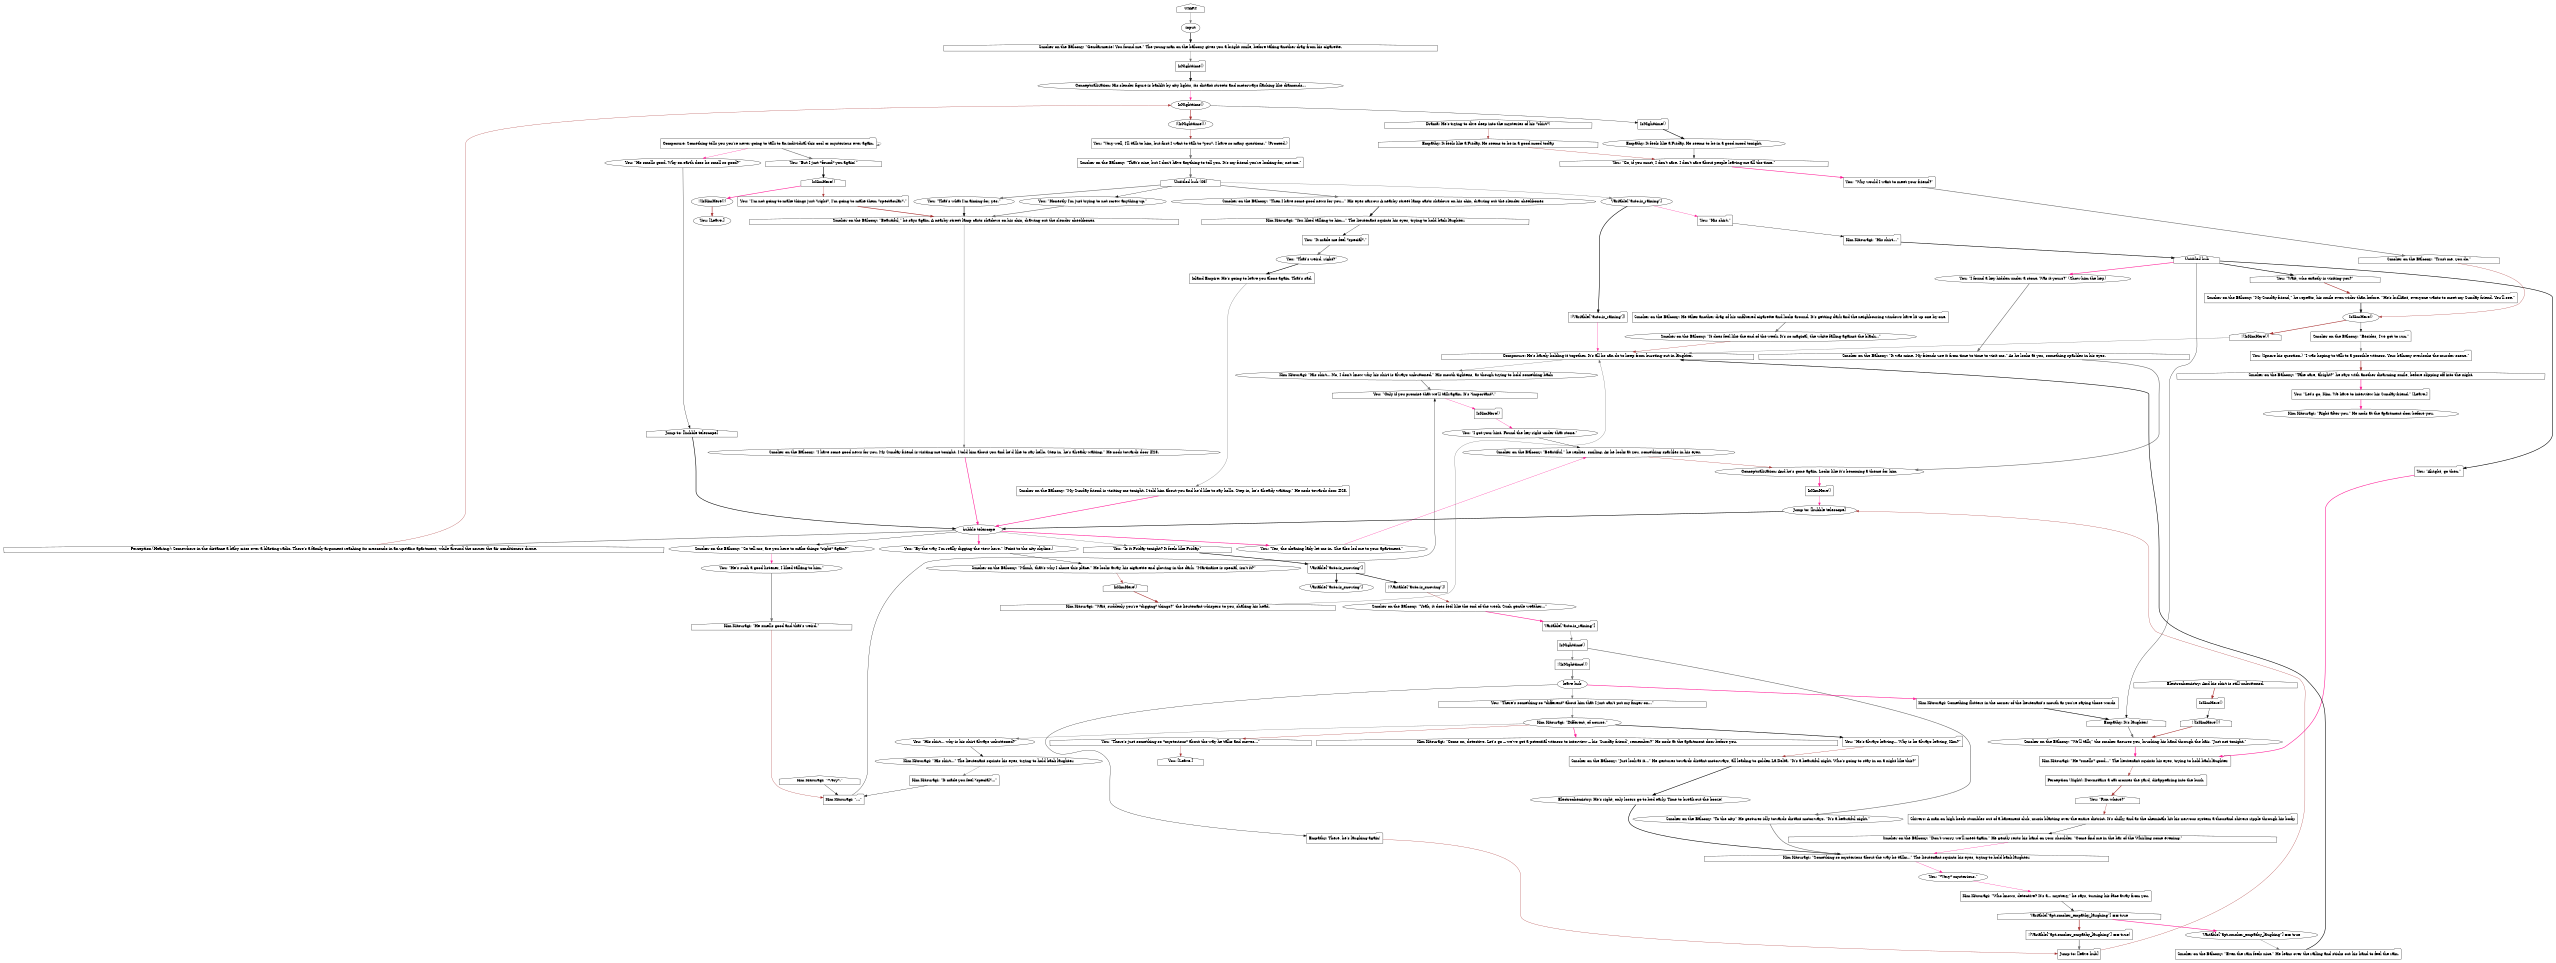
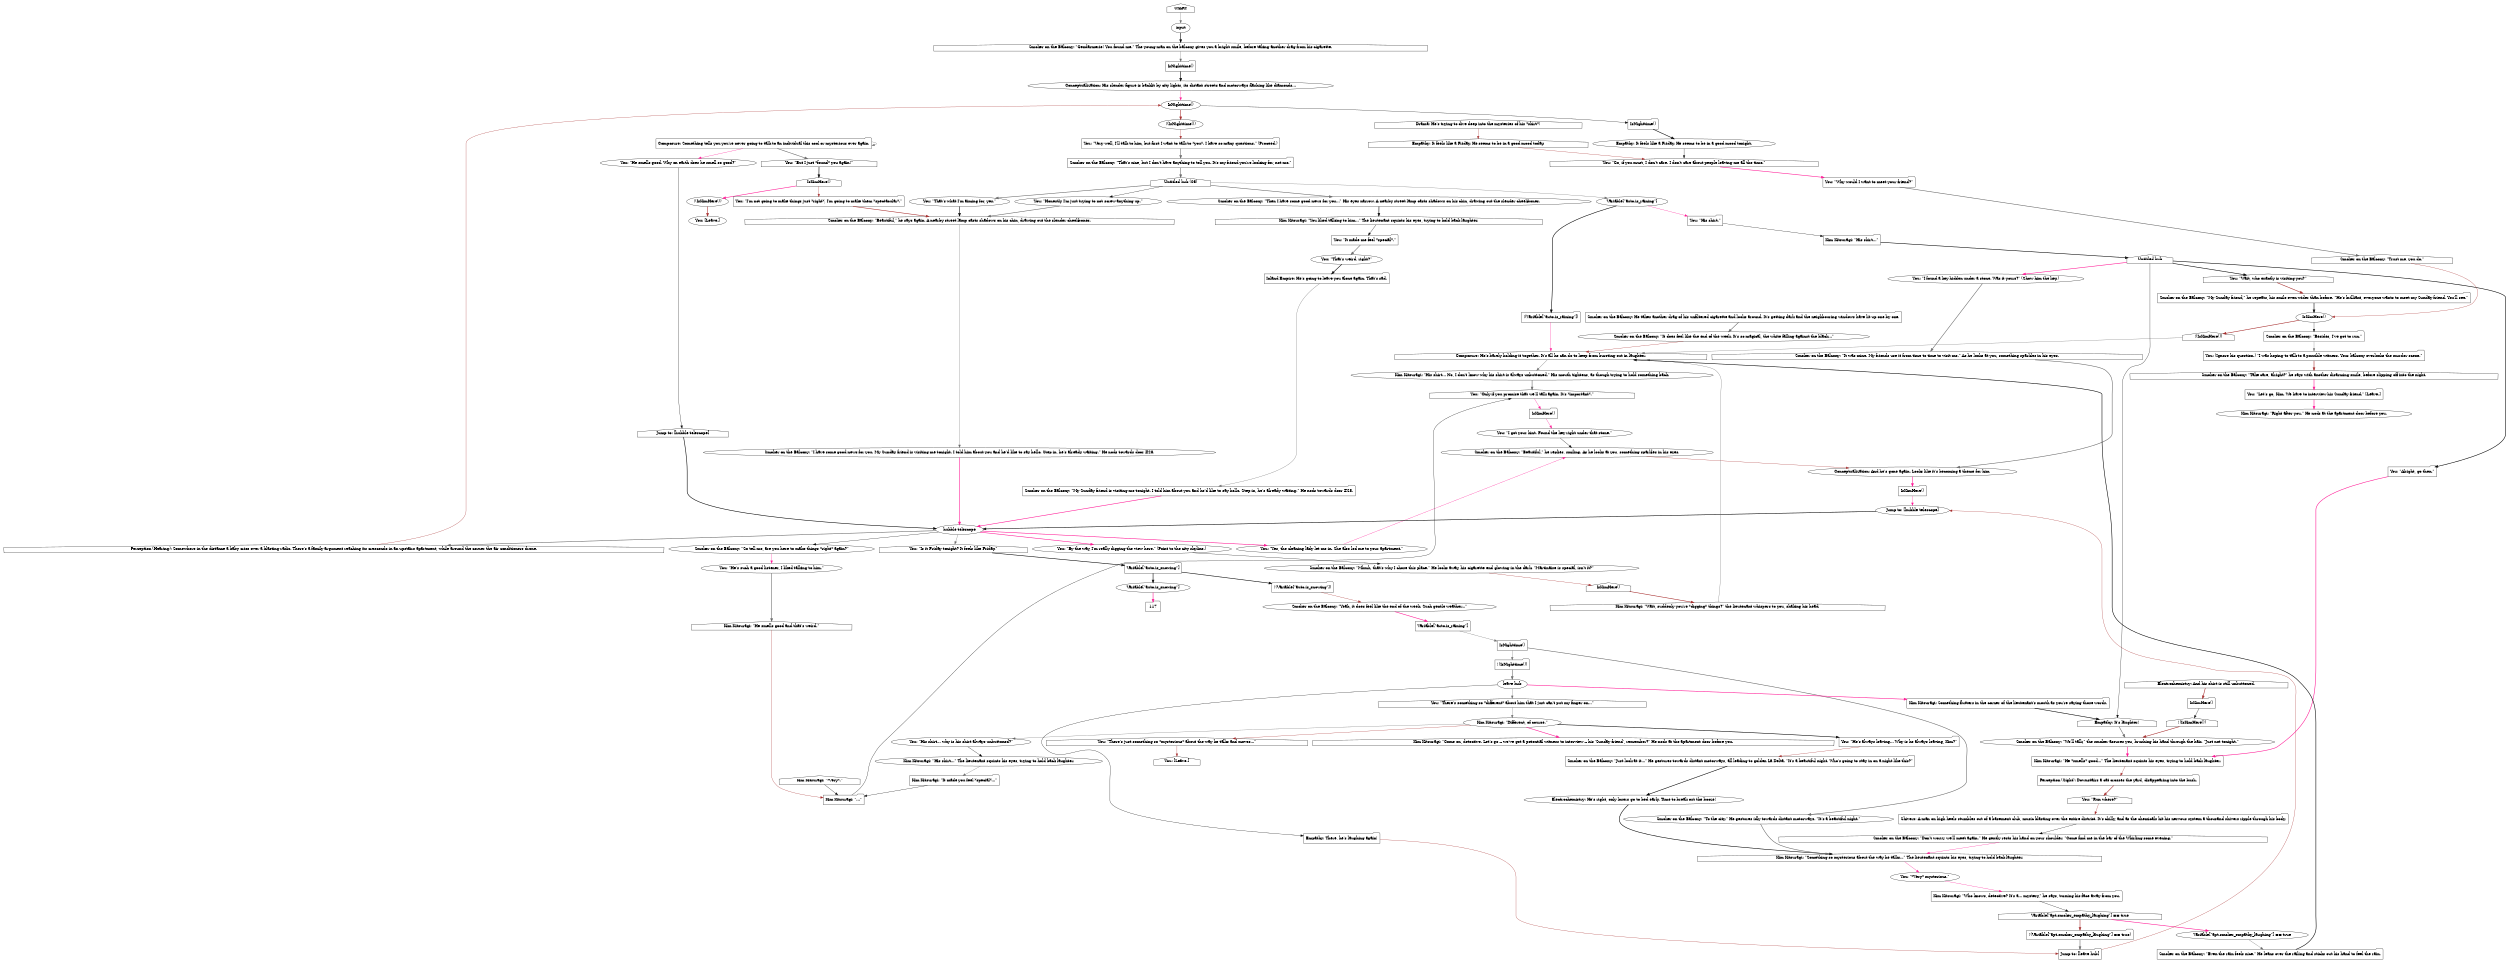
none -> (1153, 607)
